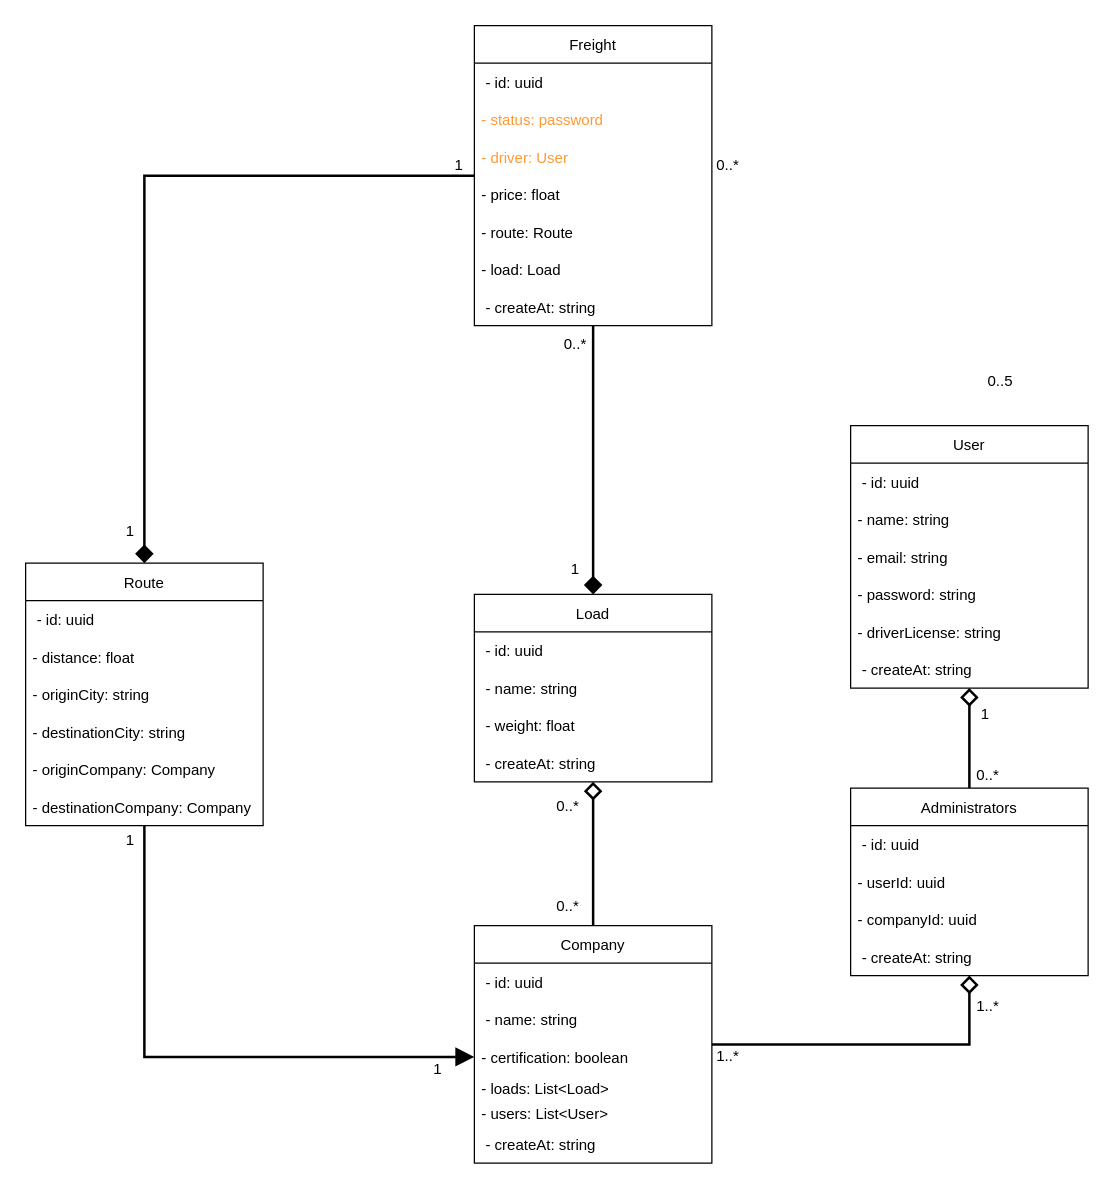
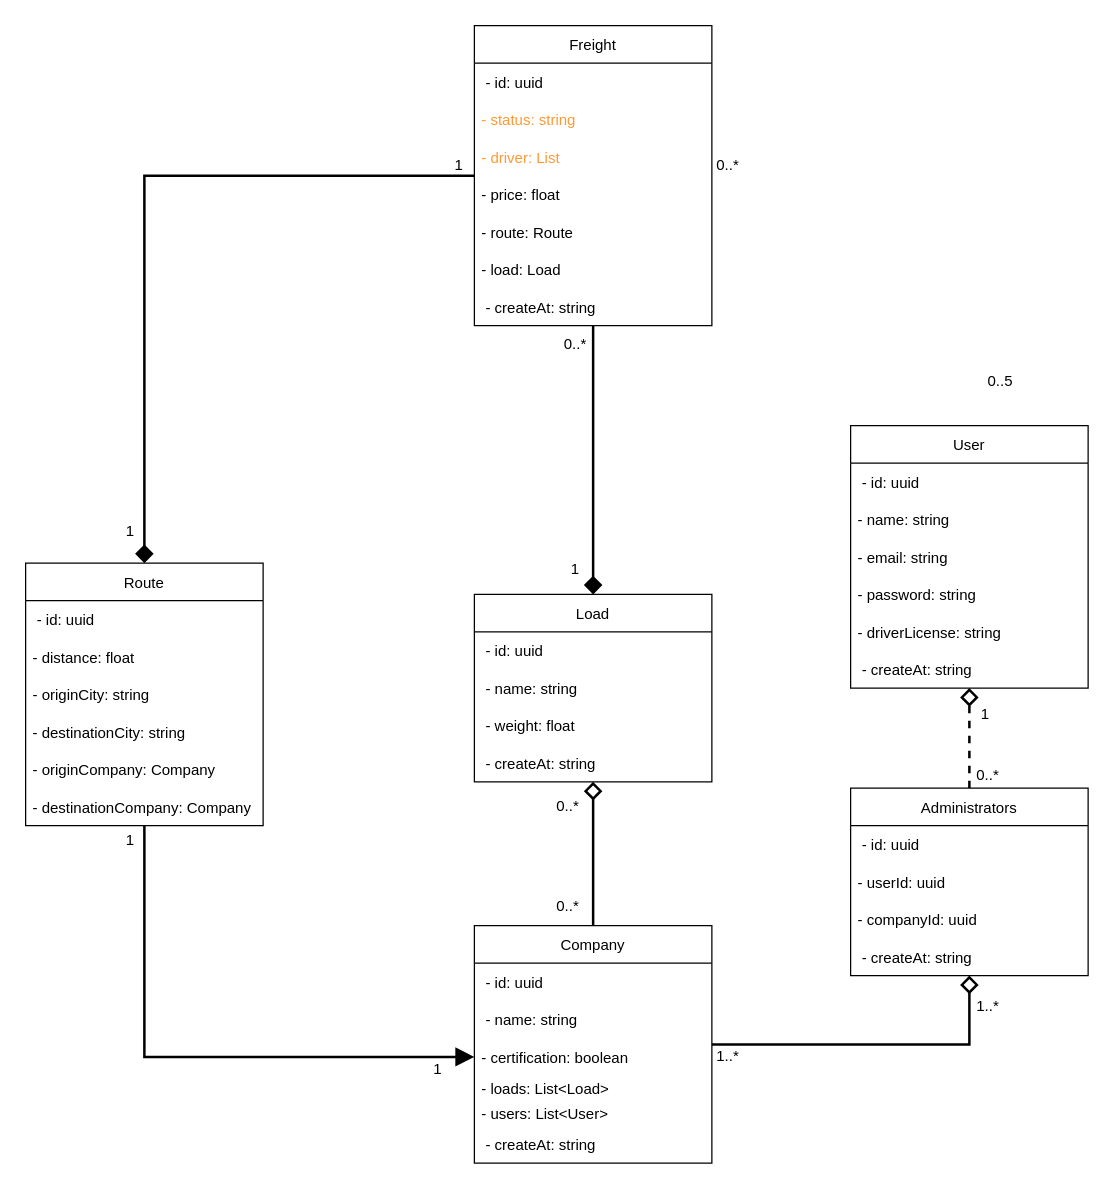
(551, 120) -> (541, 120)
(532, 158) -> (530, 158)
(969, 747) -> (969, 747)
